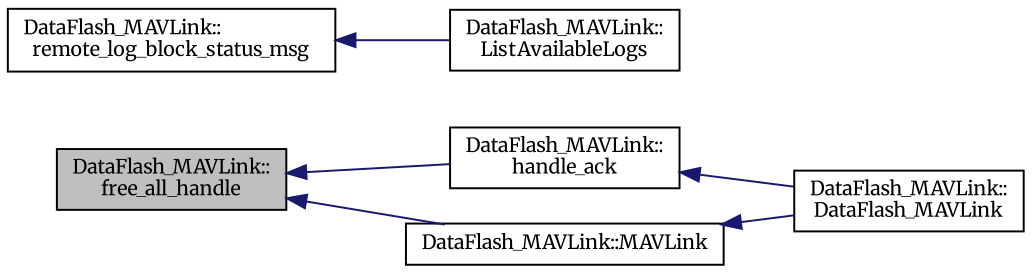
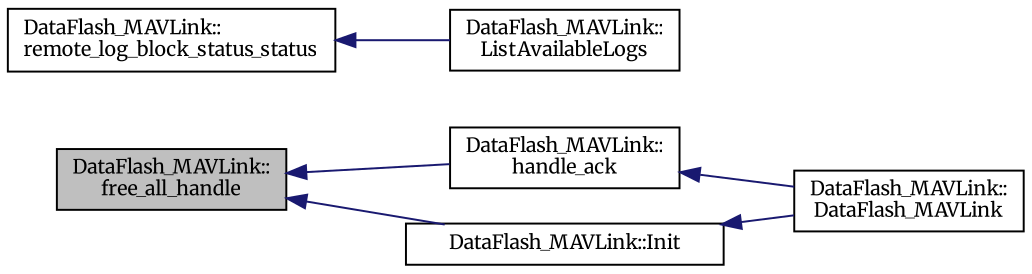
(172, 40) -> (172, 40)
(565, 244) -> (565, 244)
